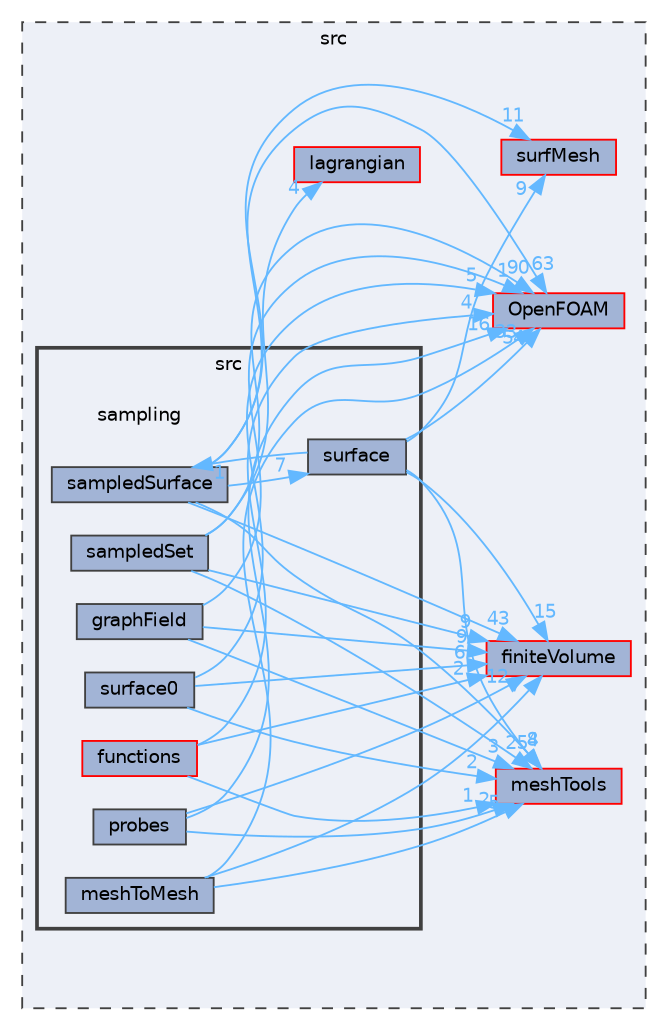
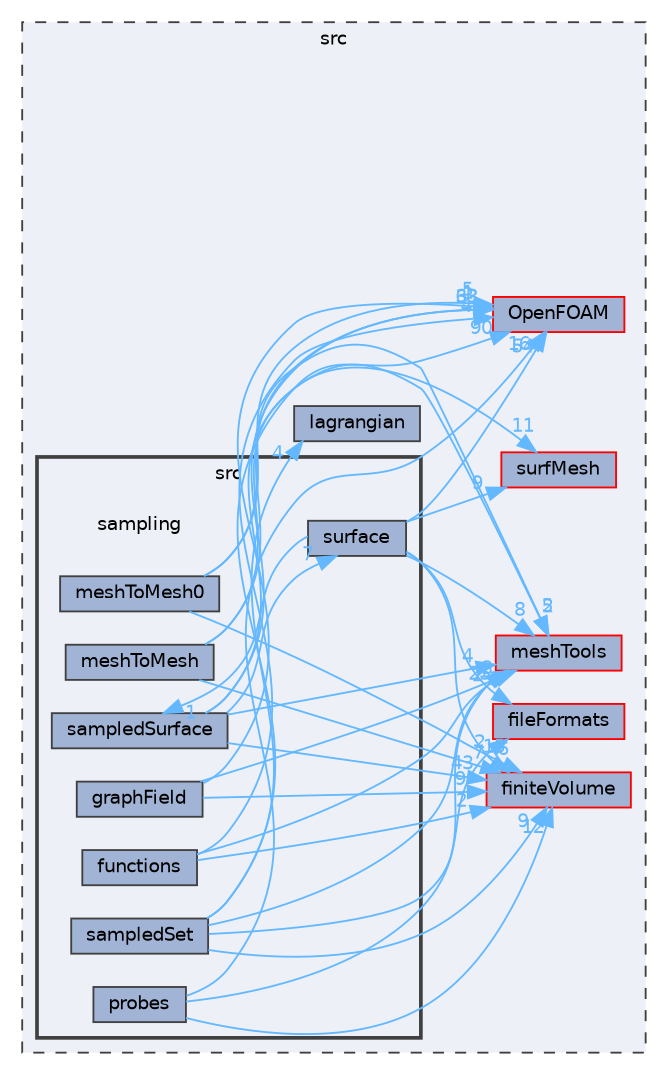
(357, 165) -> (357, 424)
(140, 690) -> (140, 594)
none -> (559, 722)
(140, 758) -> (140, 868)
